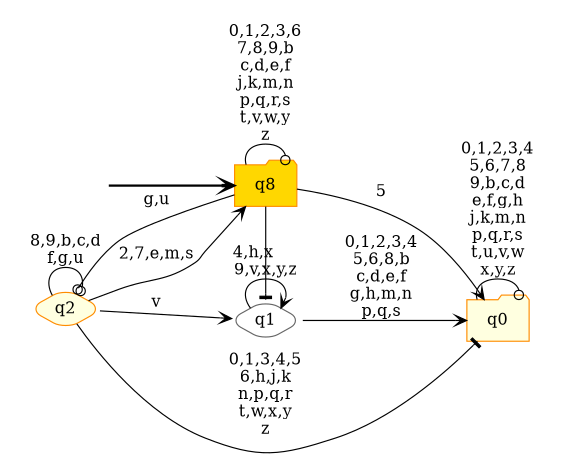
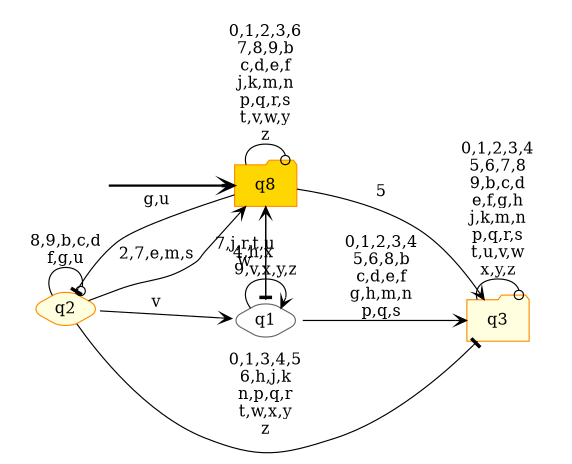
(146, 227) -> (146, 227)
none -> (266, 259)
(498, 320) -> (498, 320)
